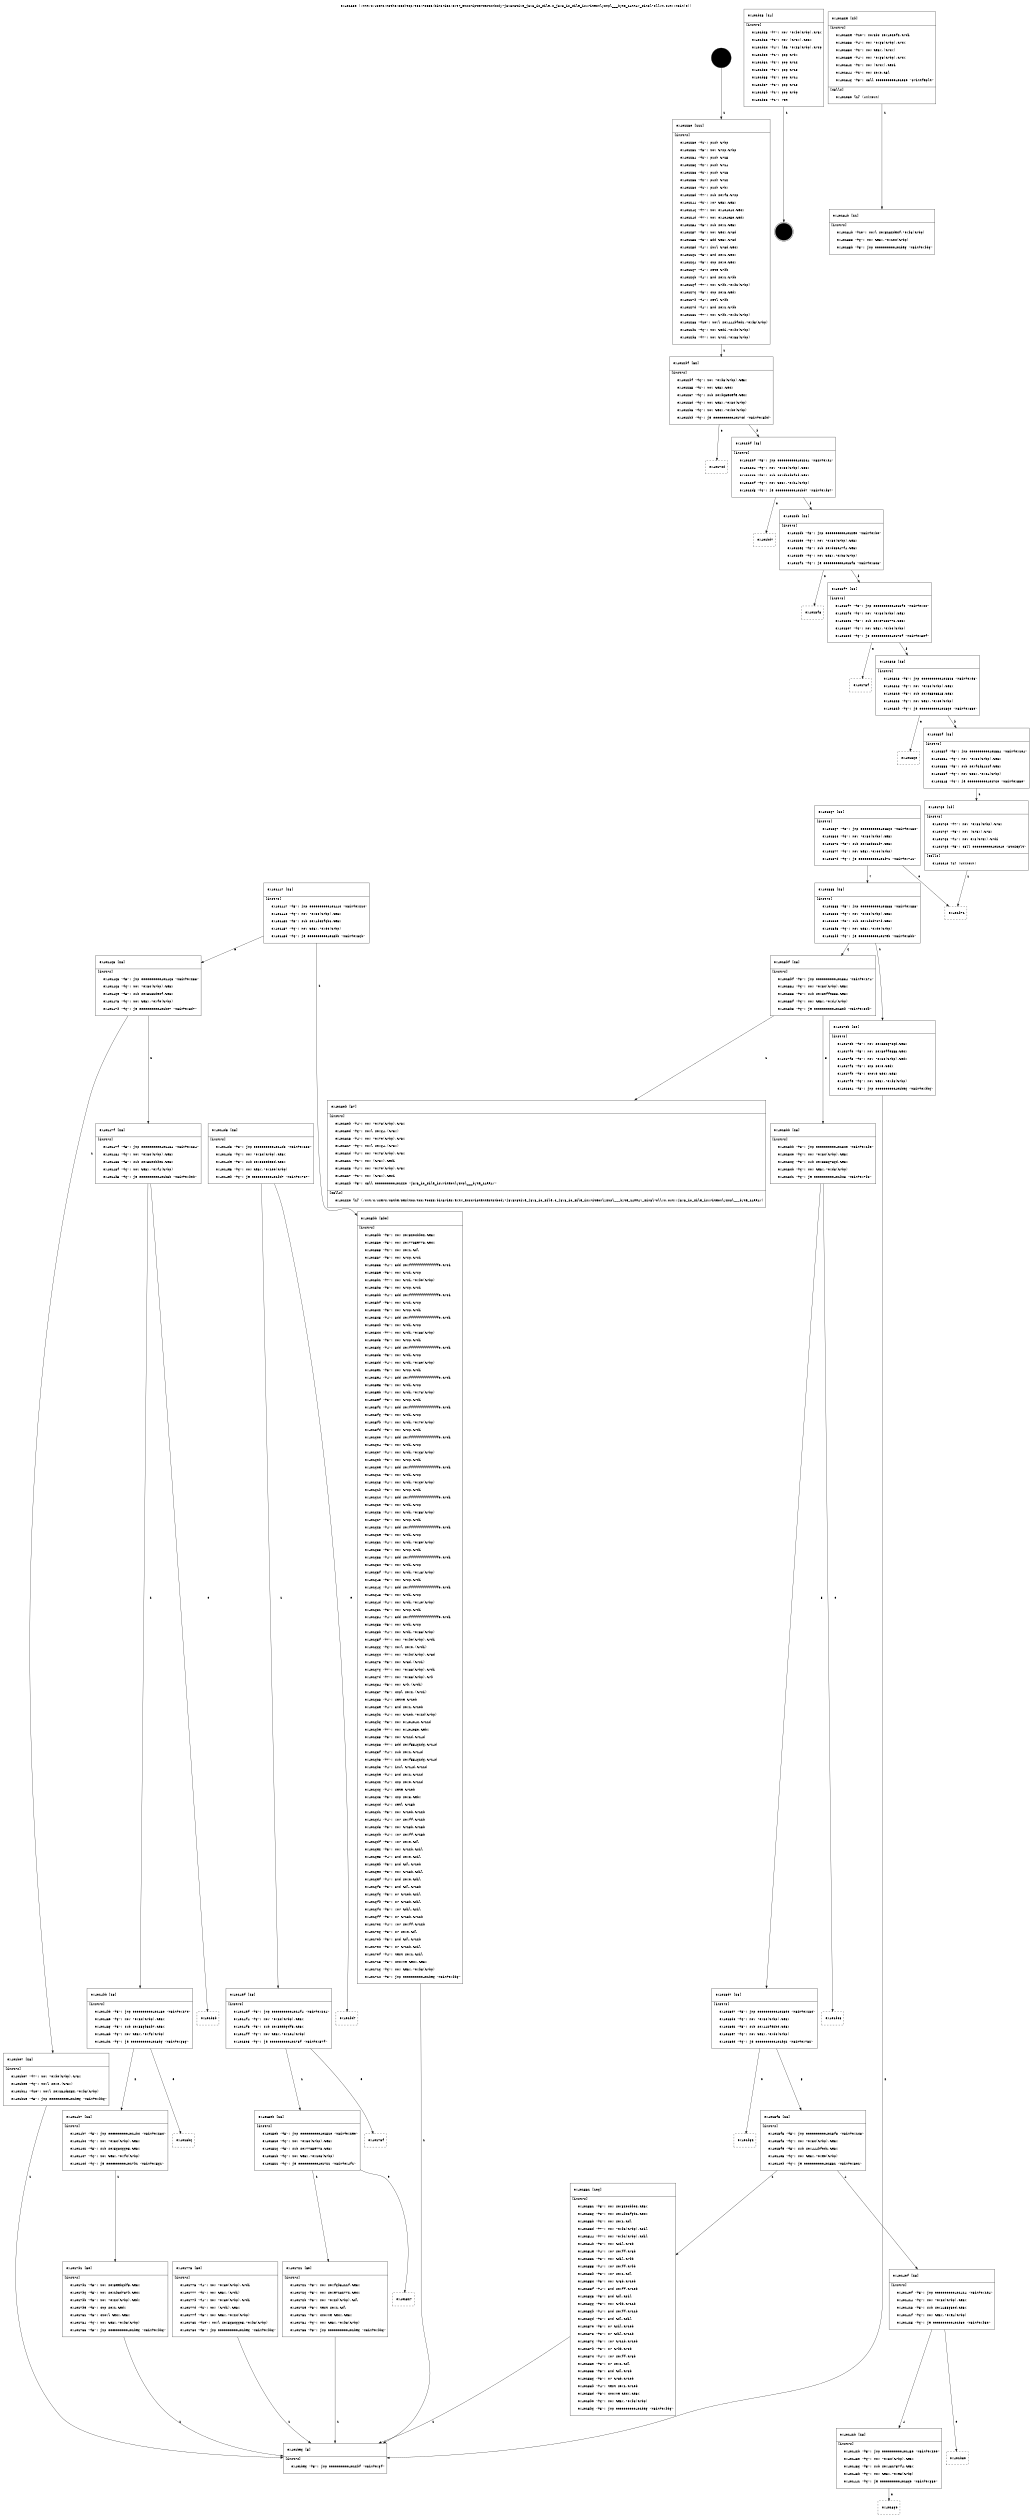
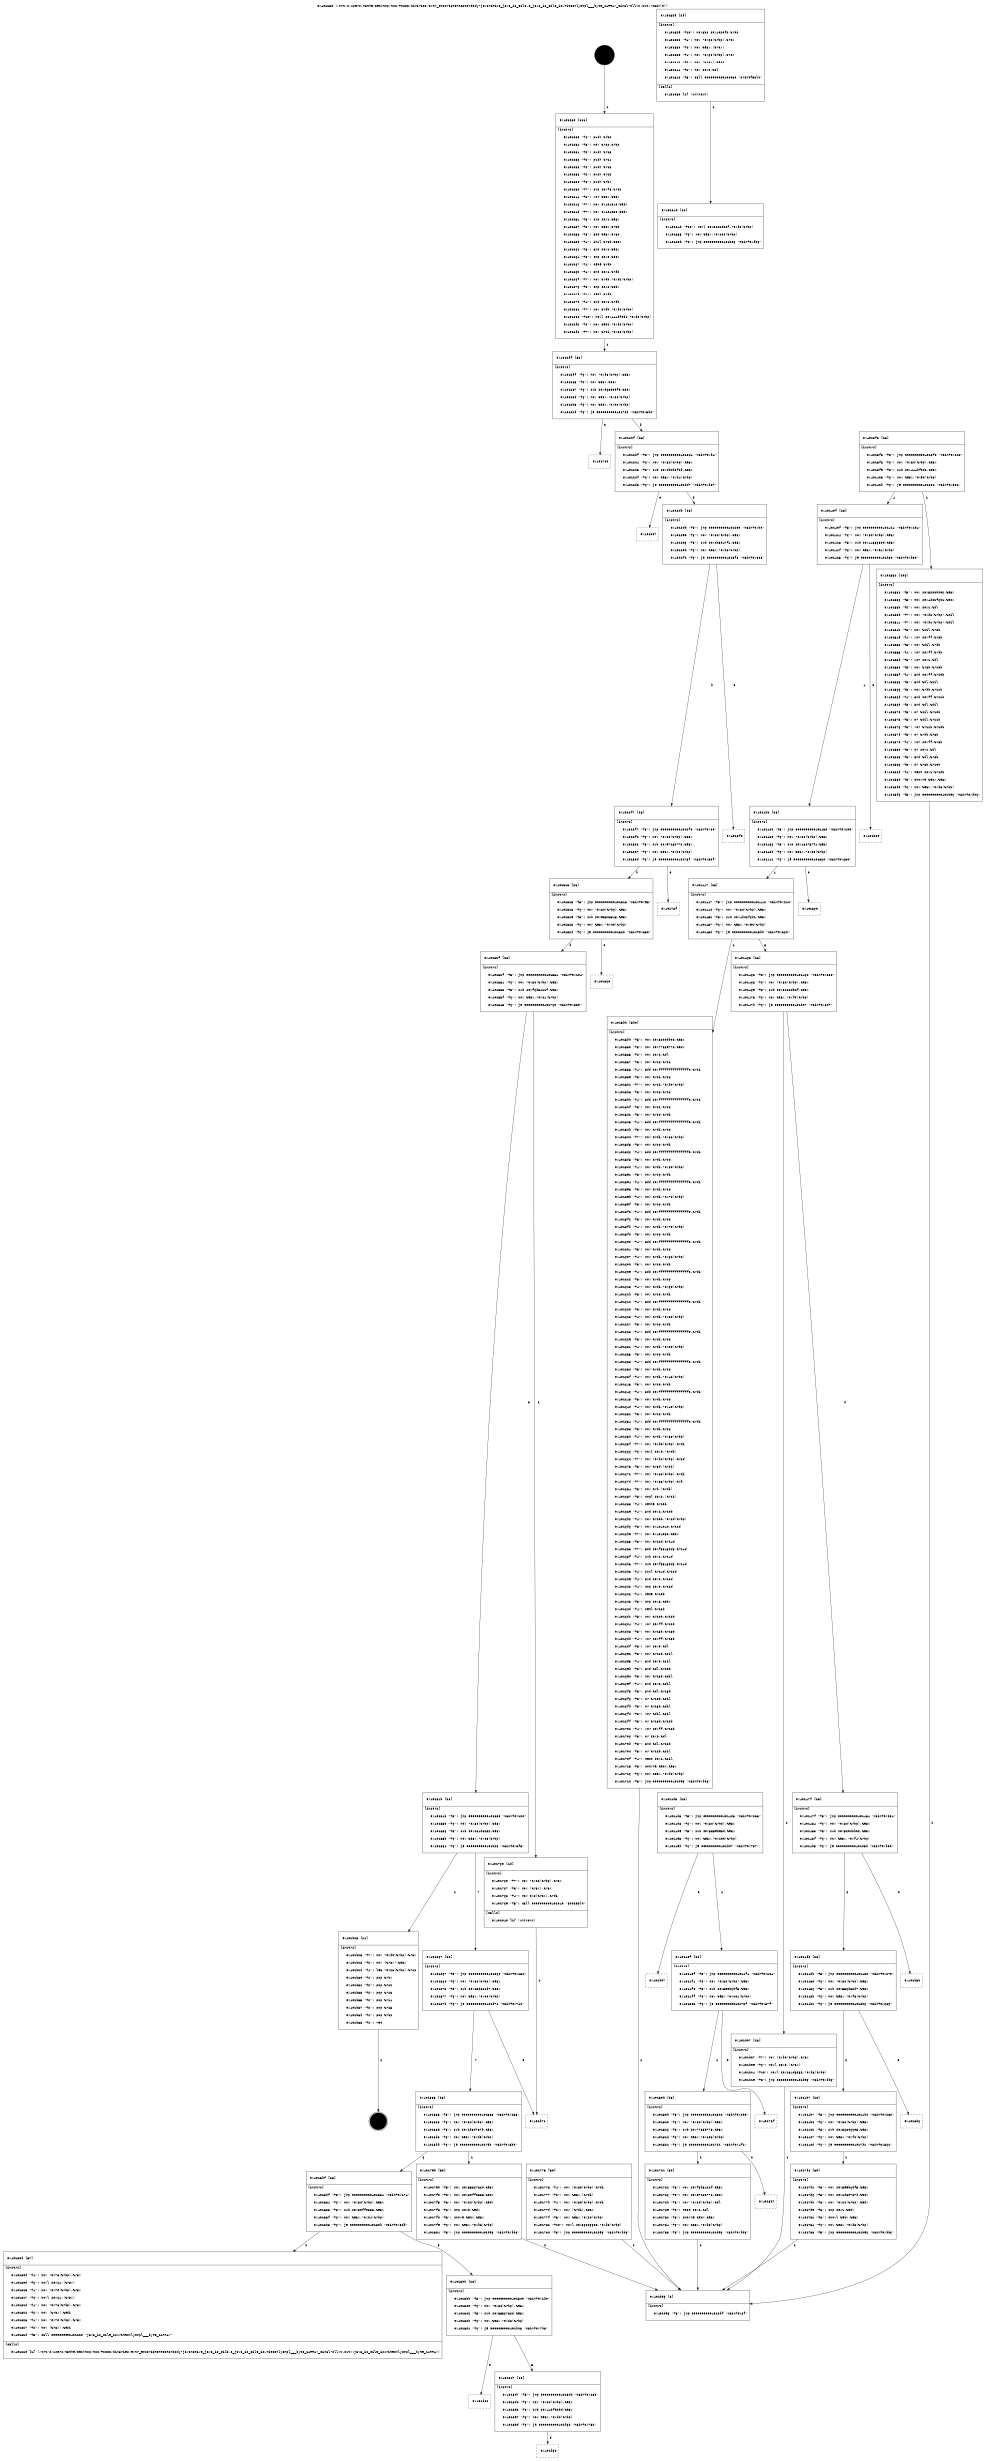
none -> (773, 872)
none -> (475, 1823)
(788, 2078) -> none
